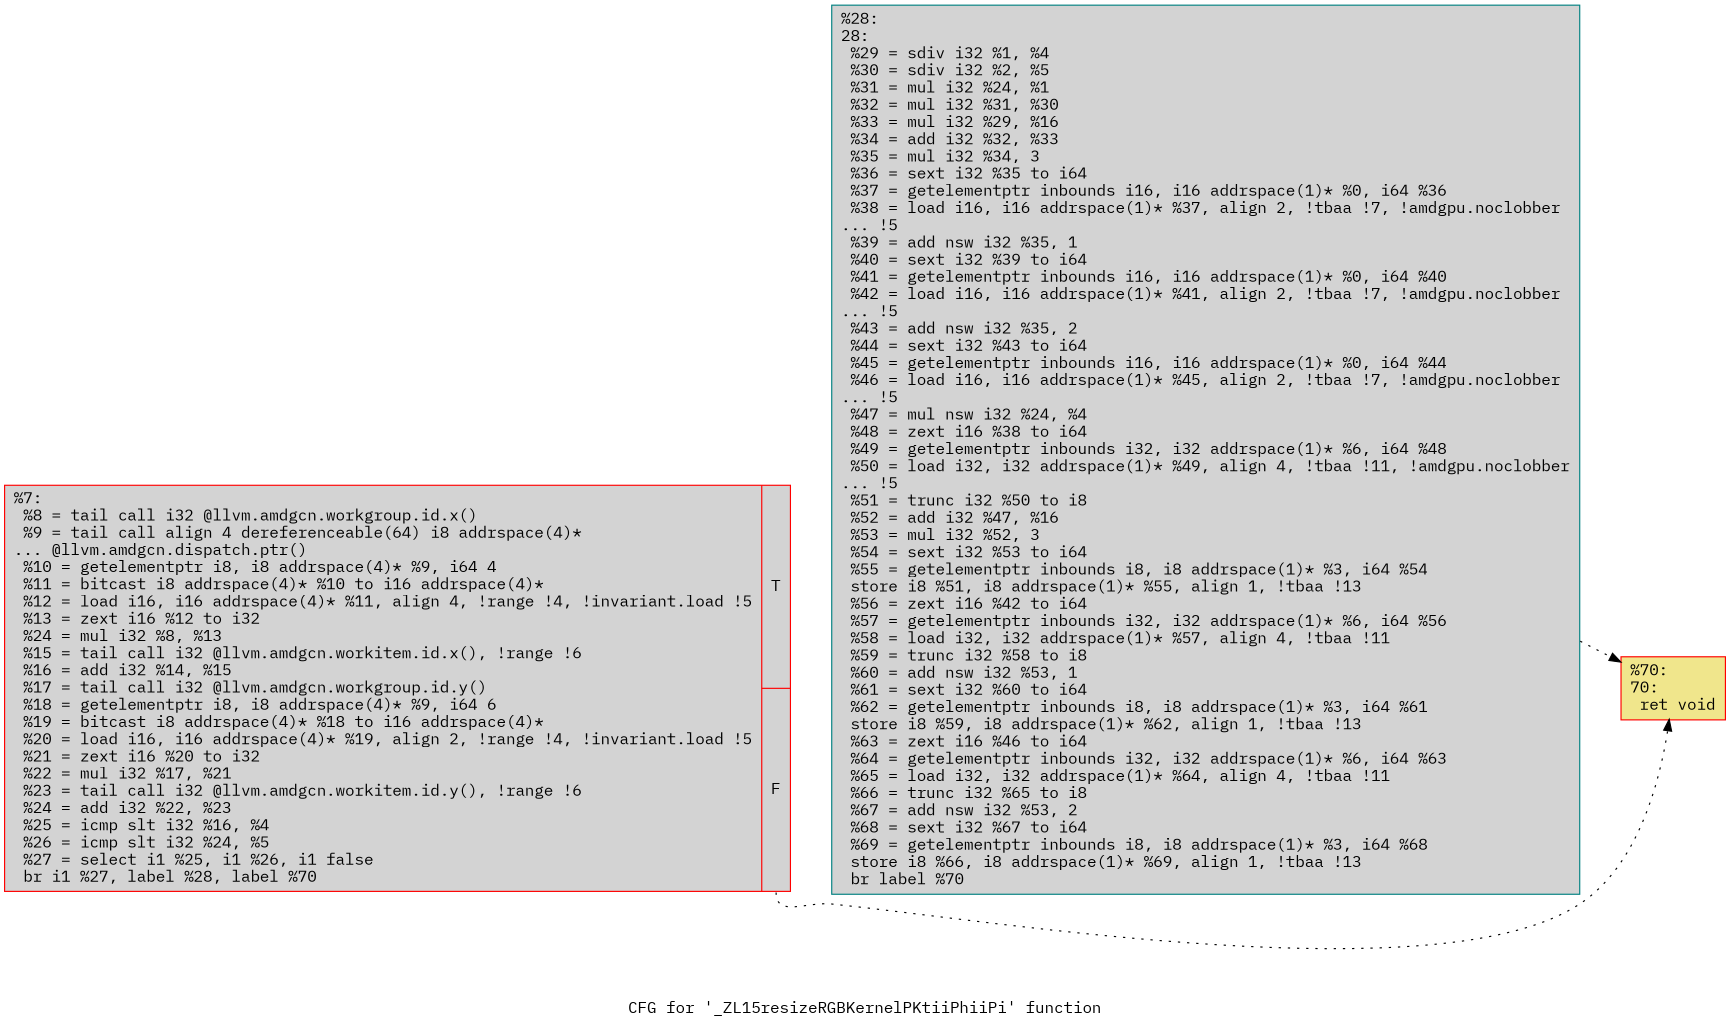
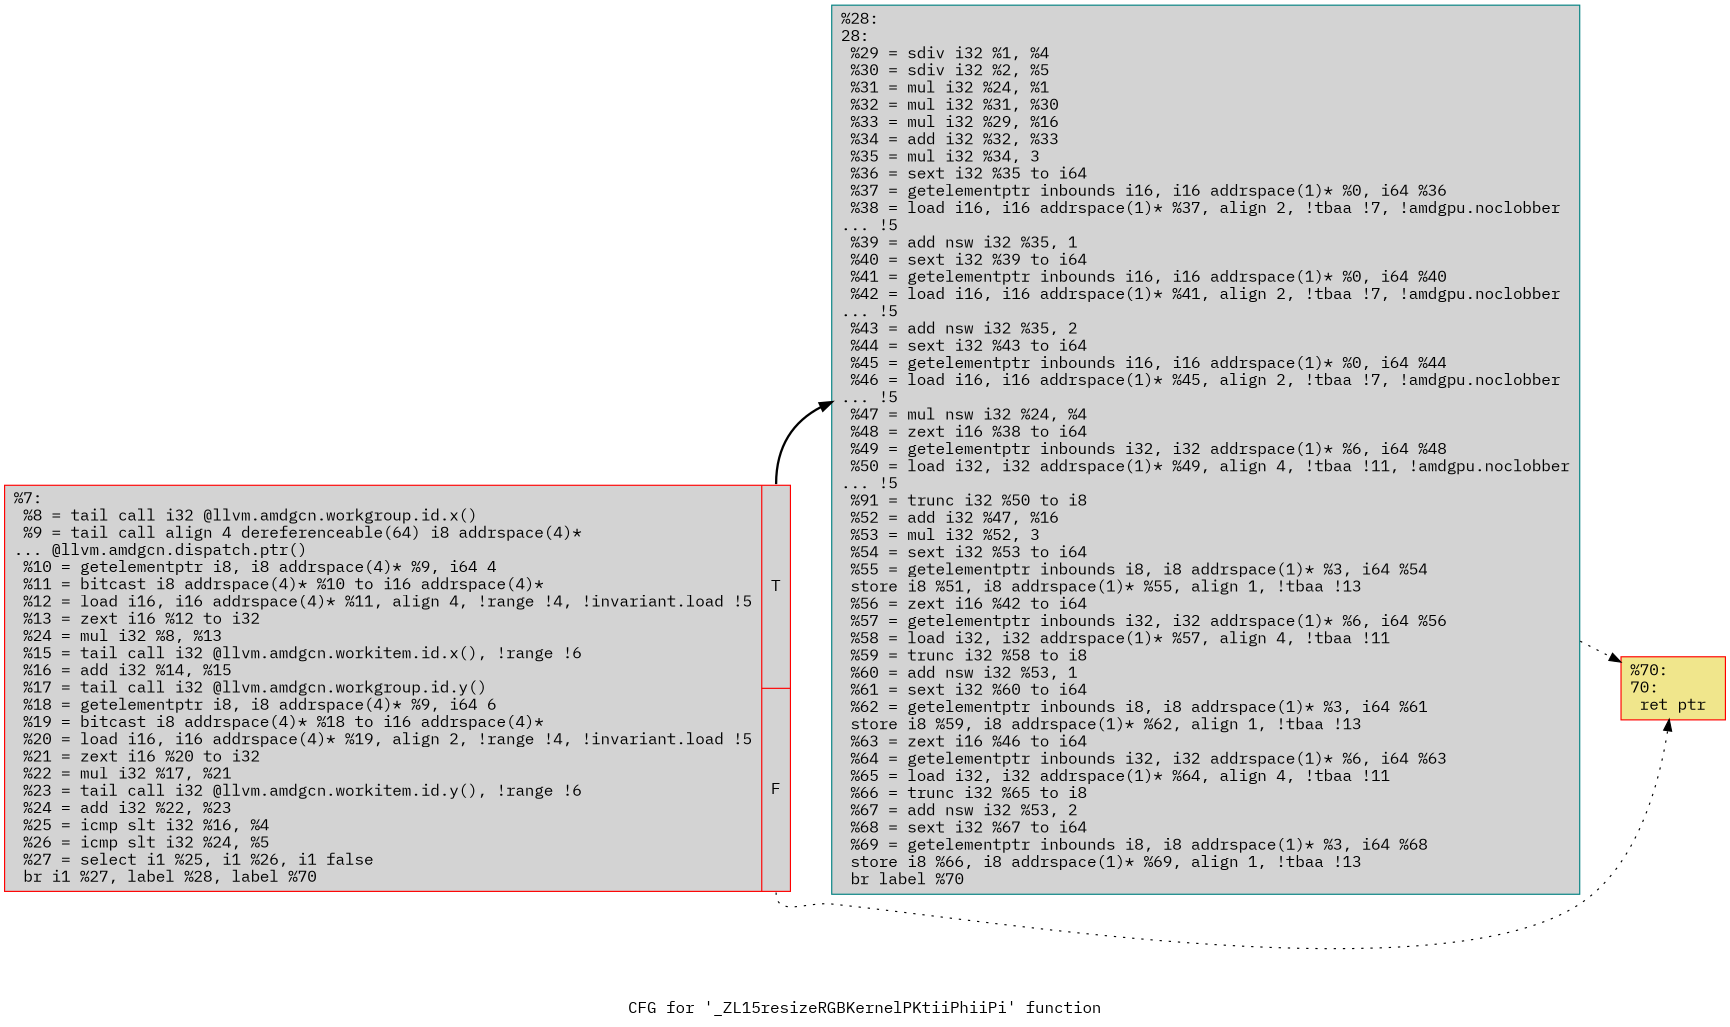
none -> (787, 439)
(964, 501) -> (964, 501)
(1673, 705) -> (1669, 705)
